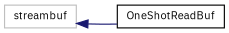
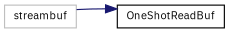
(103, 24) -> (91, 9)
